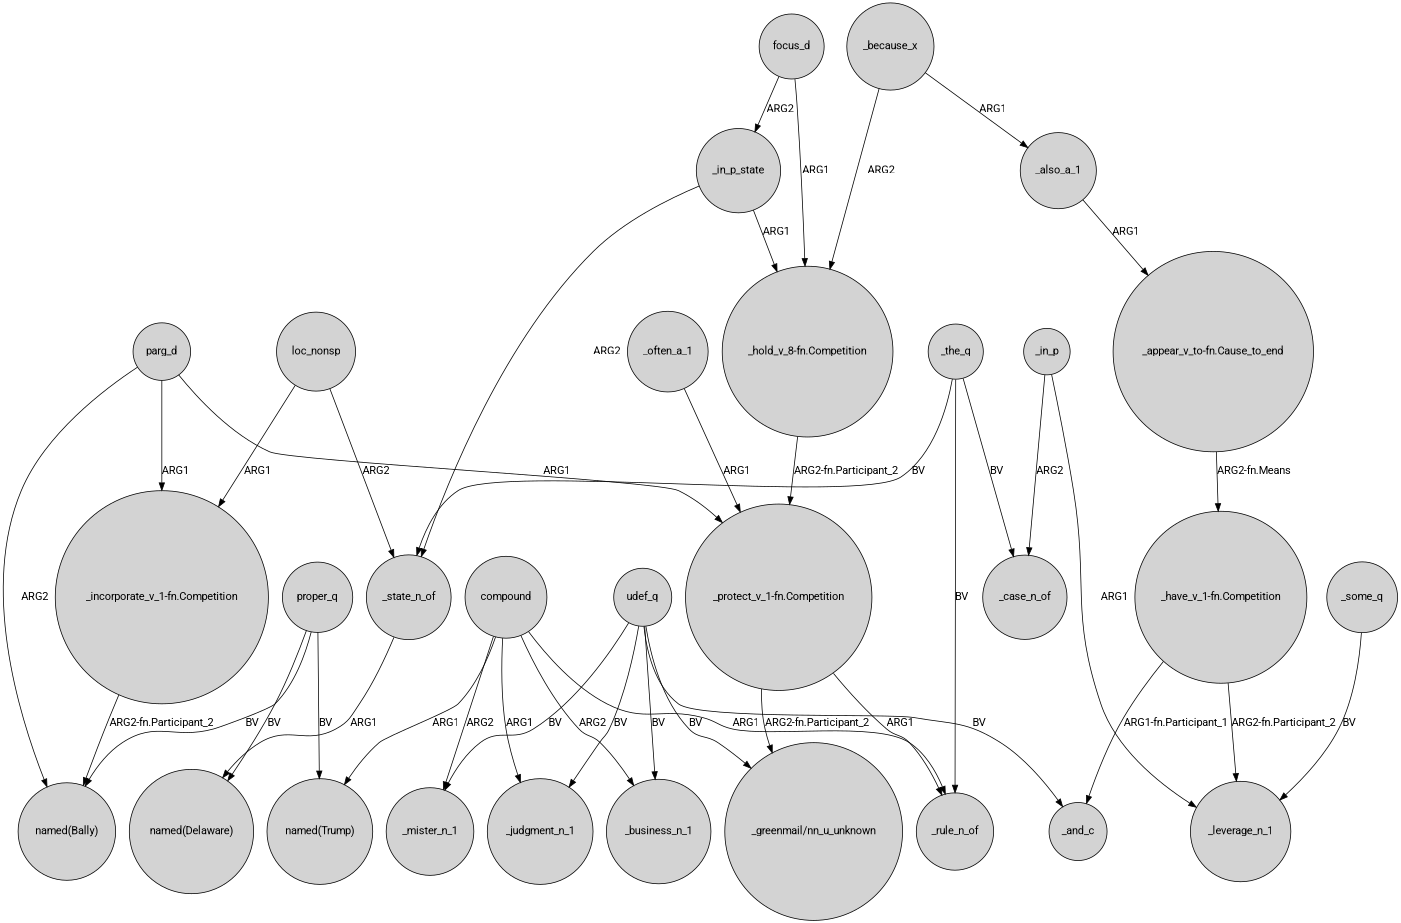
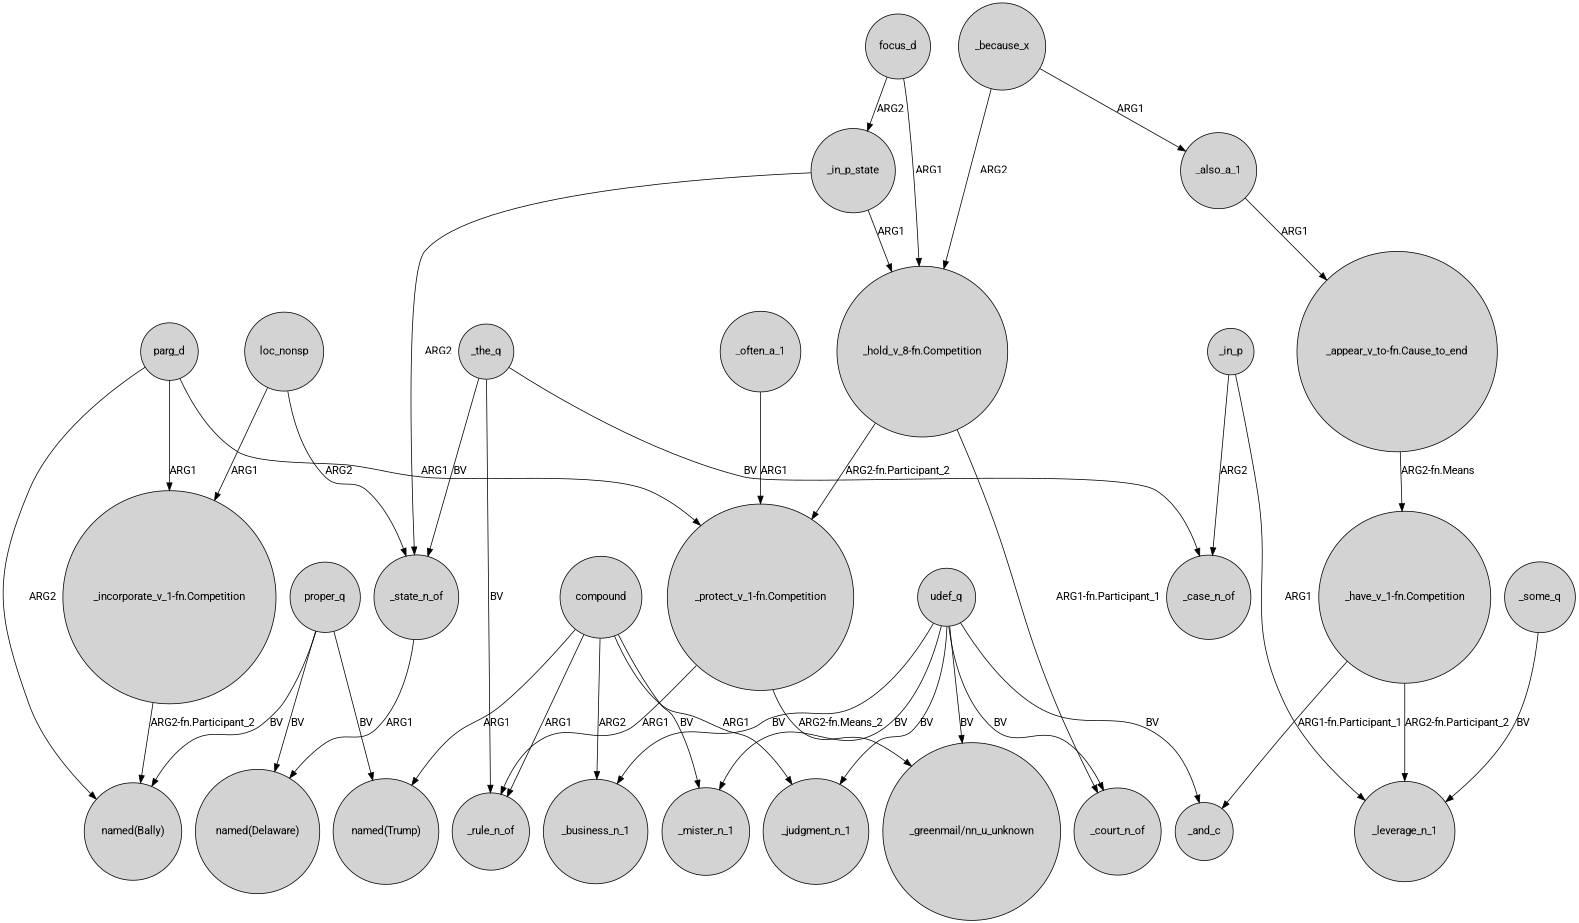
(480, 723) -> (687, 723)
(817, 723) -> (841, 723)
none -> (1118, 832)
